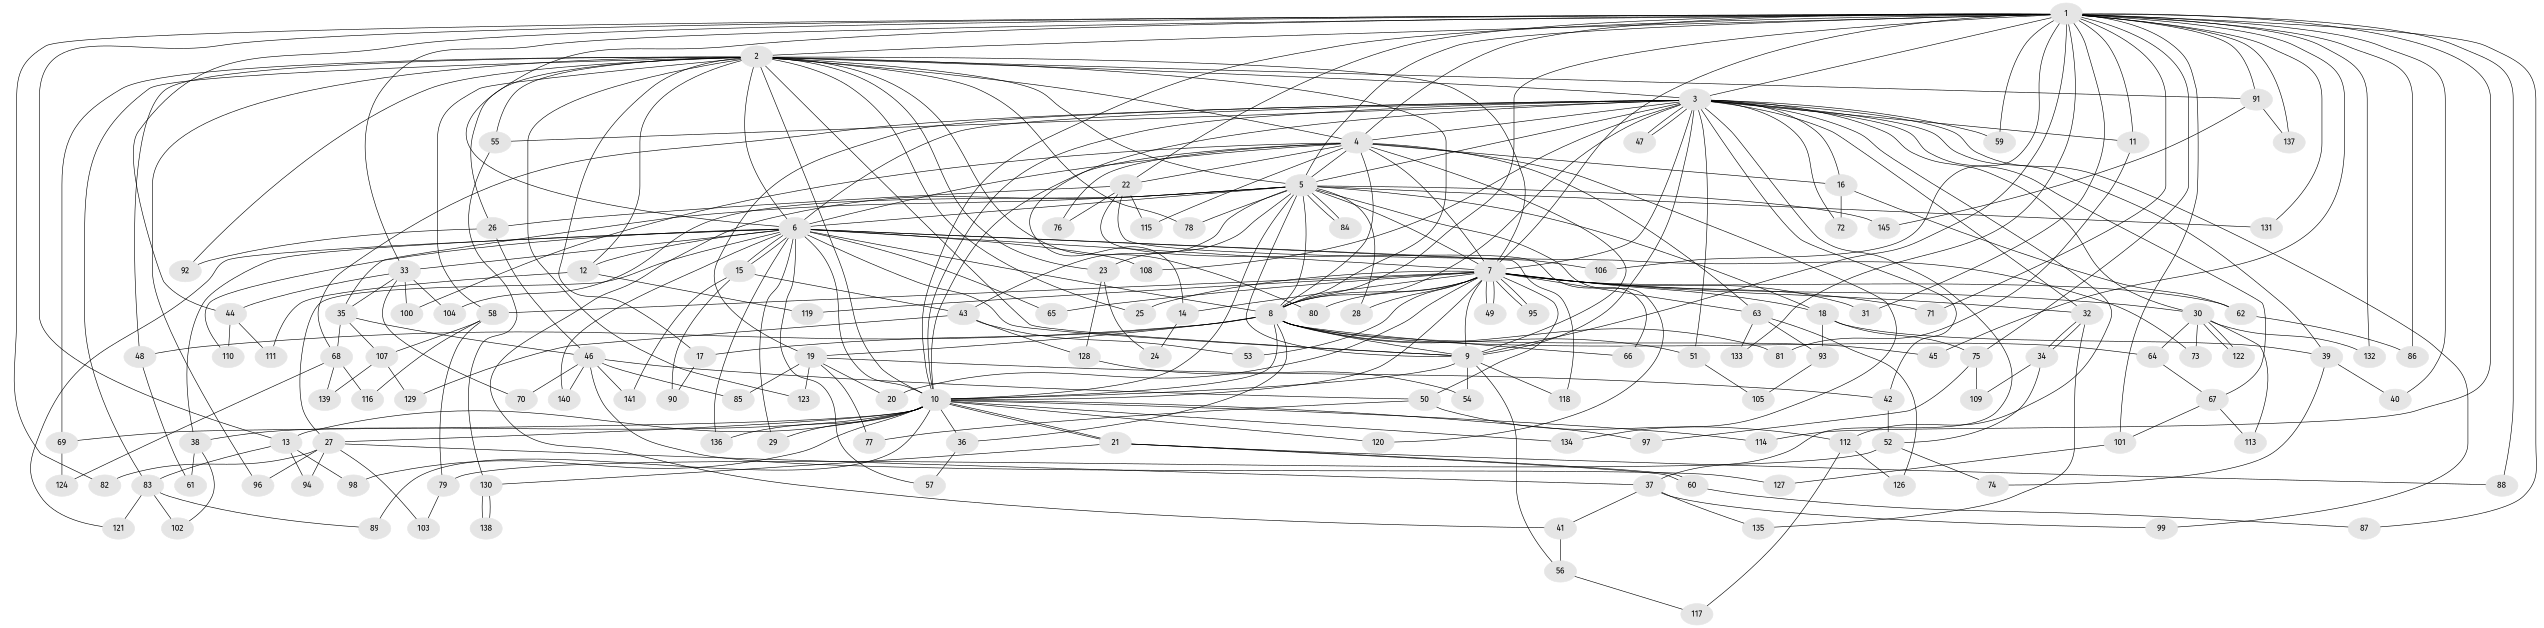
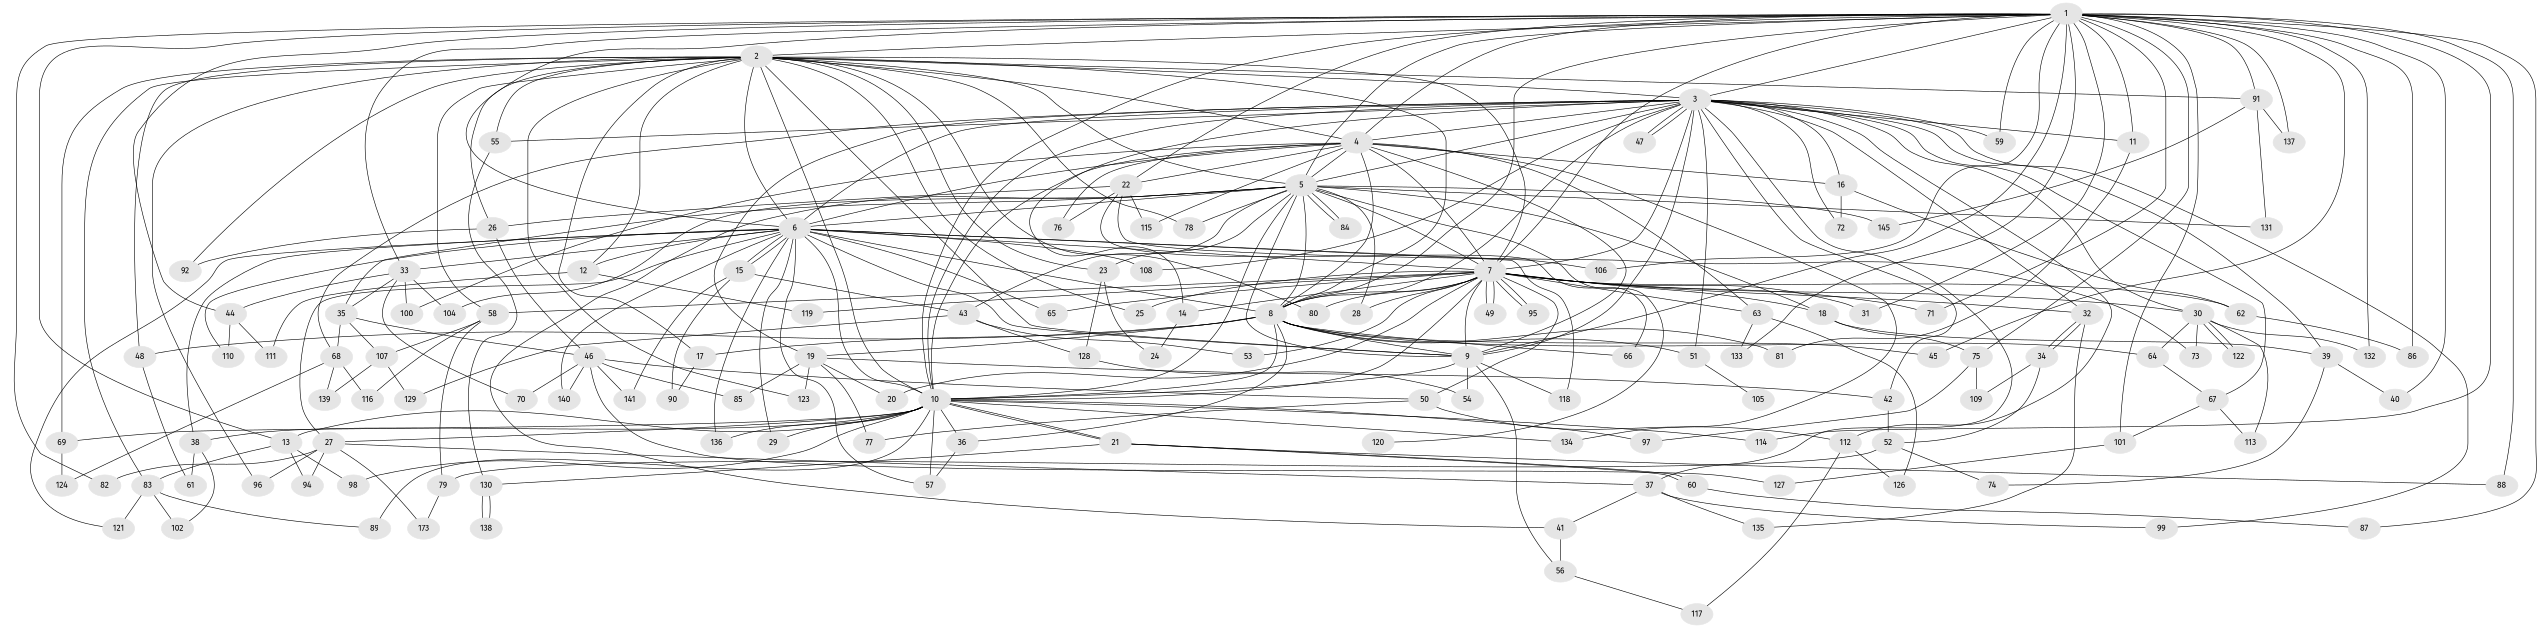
(2281, 52) -> (2261, 164)
(1823, 357) -> none
(1157, 421) -> (932, 443)
(424, 529) -> (424, 529)
